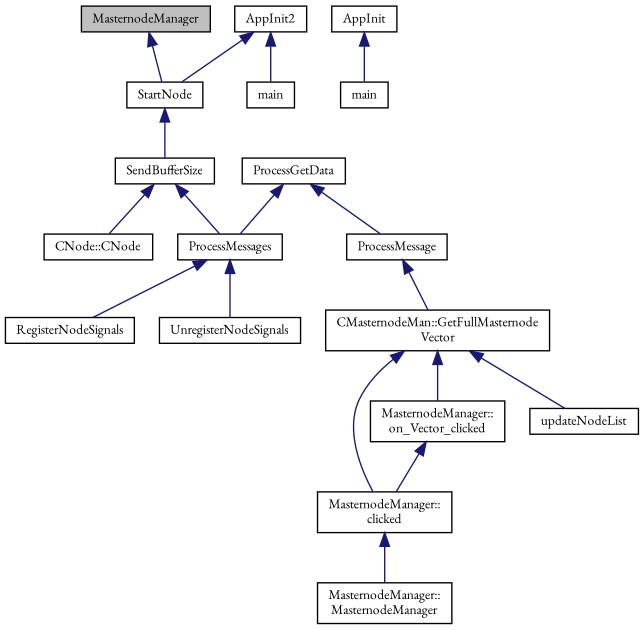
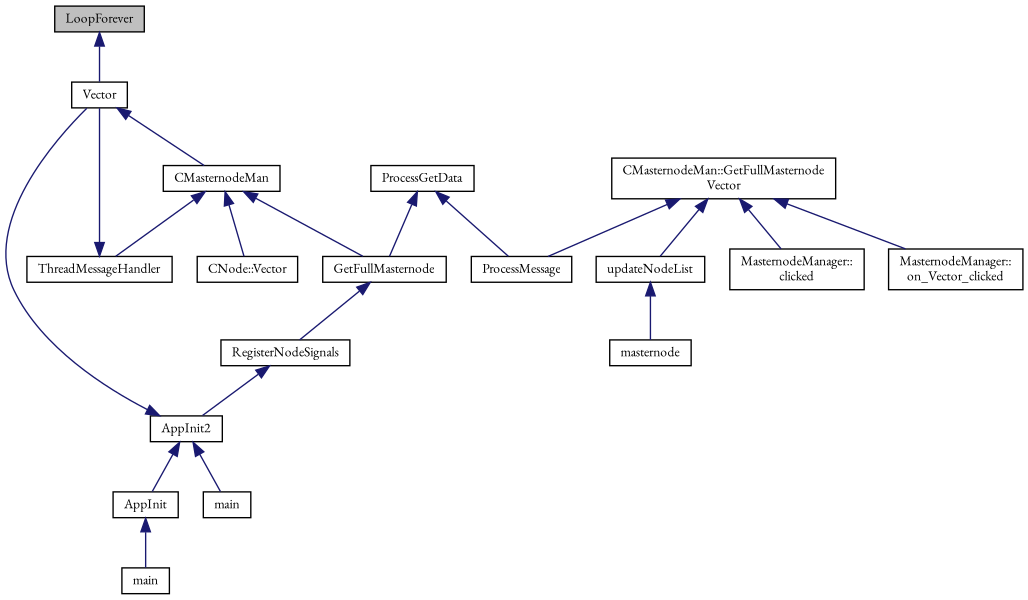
(146, 19) -> (100, 19)
(165, 95) -> (100, 95)
(165, 171) -> (222, 178)
(98, 247) -> (247, 269)
(230, 247) -> (384, 269)
none -> (100, 269)
(418, 291) -> (608, 230)
(230, 330) -> none
none -> (650, 353)
none -> (230, 395)
none -> (163, 473)
(408, 473) -> none
(385, 603) -> none
